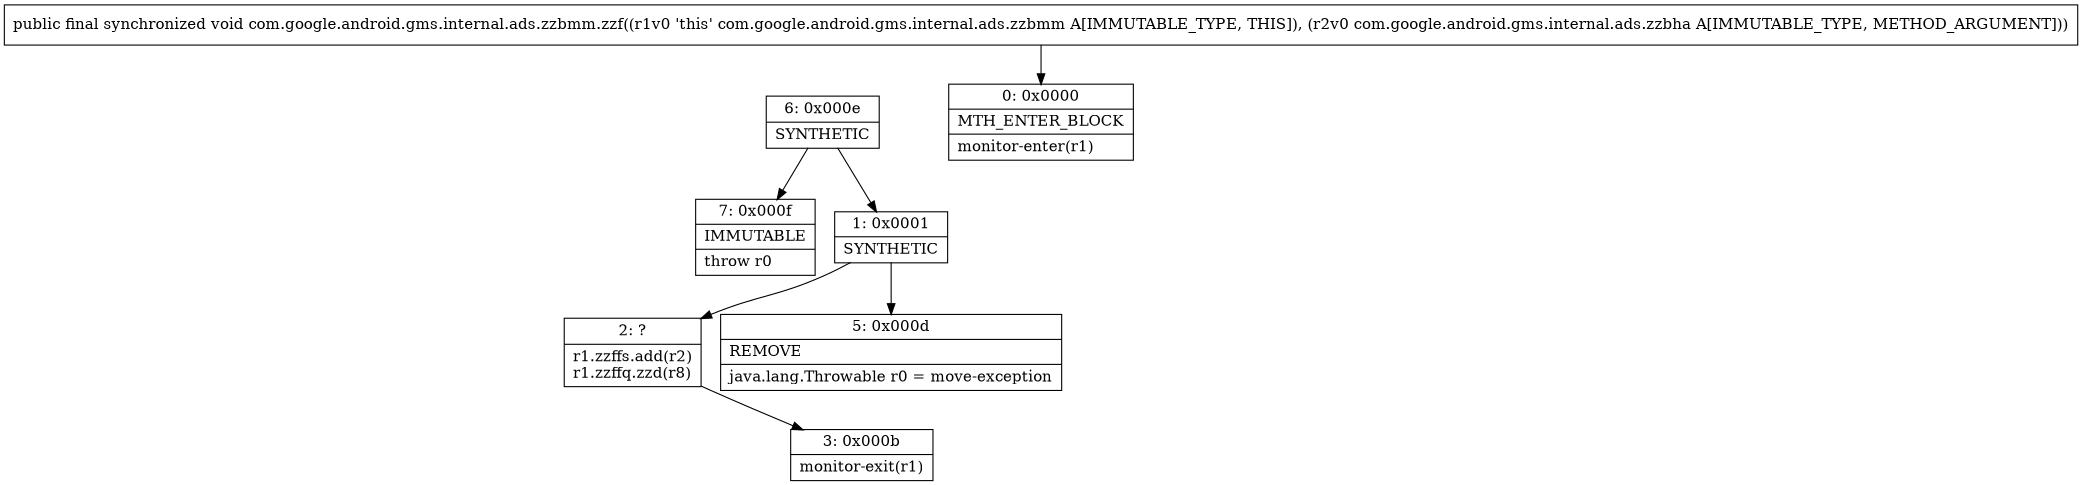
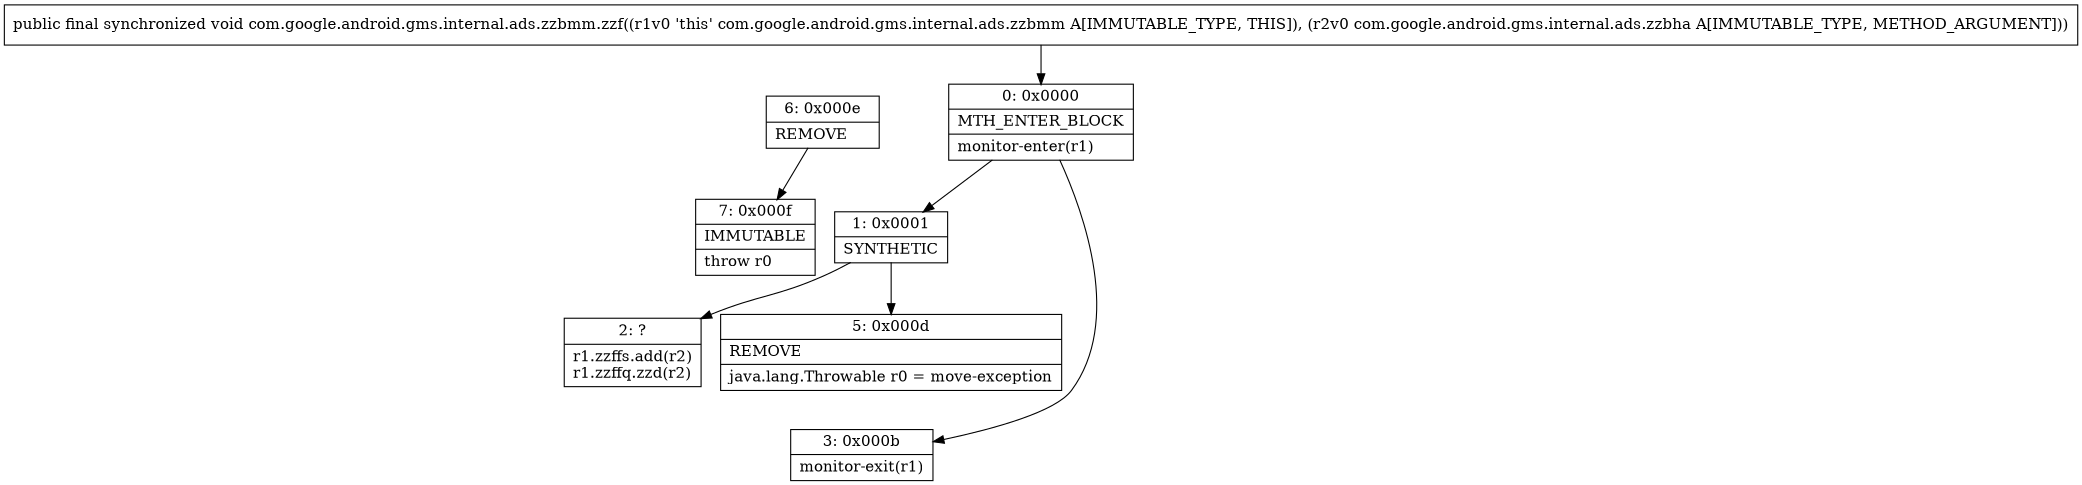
(823, 135) -> (811, 135)
(854, 175) -> (962, 183)
(632, 373) -> (632, 373)
(747, 406) -> (1092, 344)
